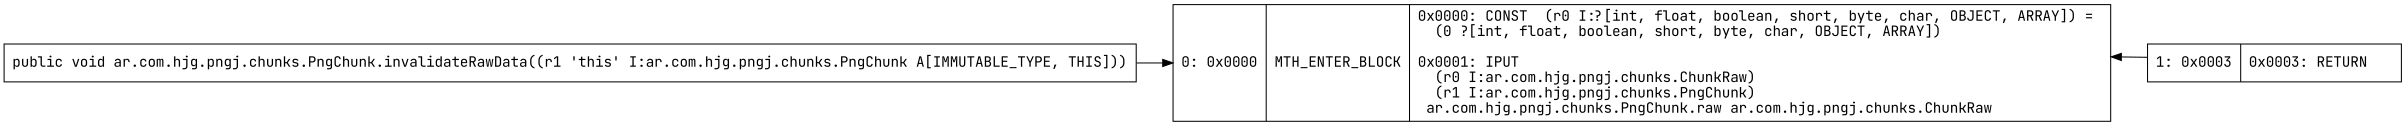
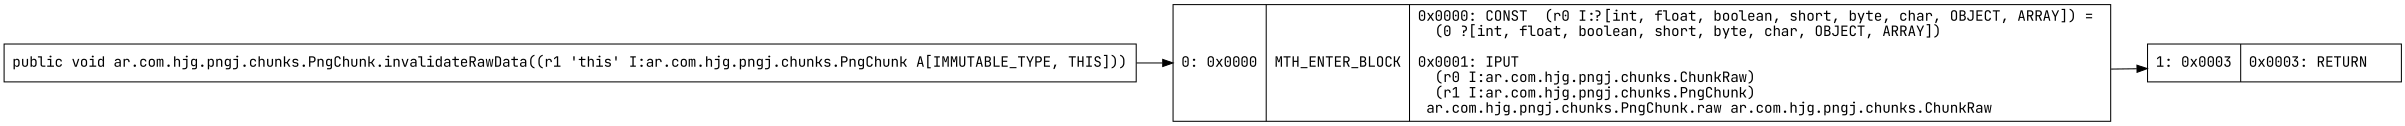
(2134, 57) -> (2124, 69)
